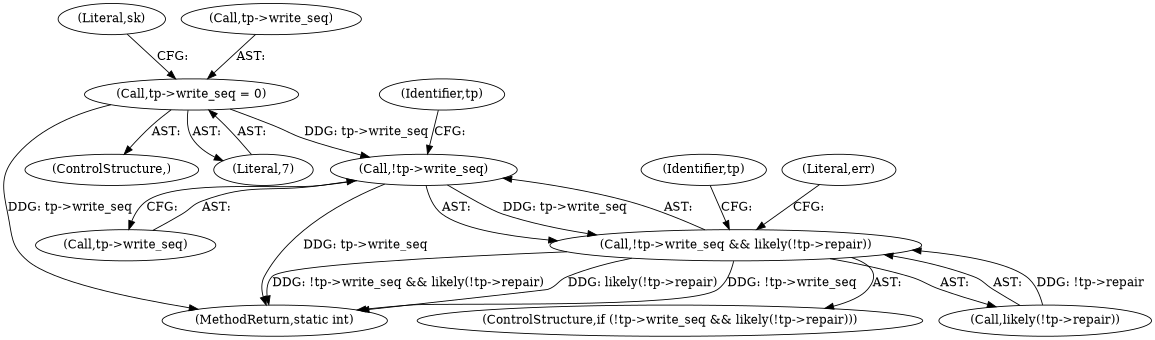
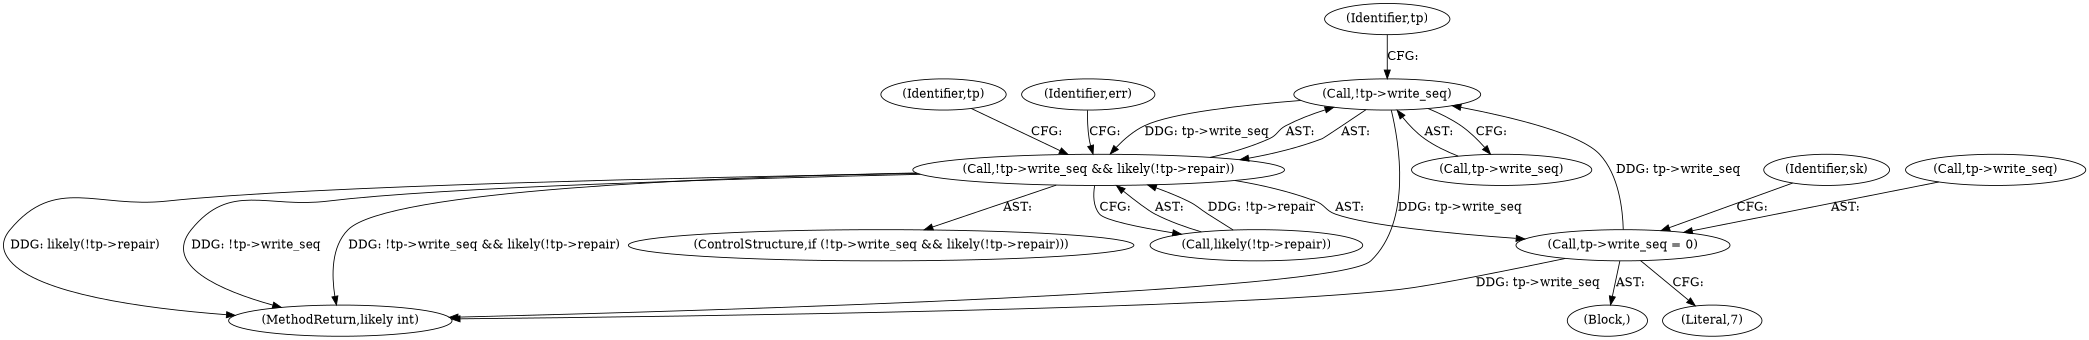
(112, 19) -> (1827, 170)
(209, 132) -> (1690, 283)
(234, 135) -> (1372, 223)
(112, 170) -> (1607, 321)
(839, 170) -> (1088, 94)
(957, 283) -> (1117, 208)
(275, 321) -> (340, 321)
